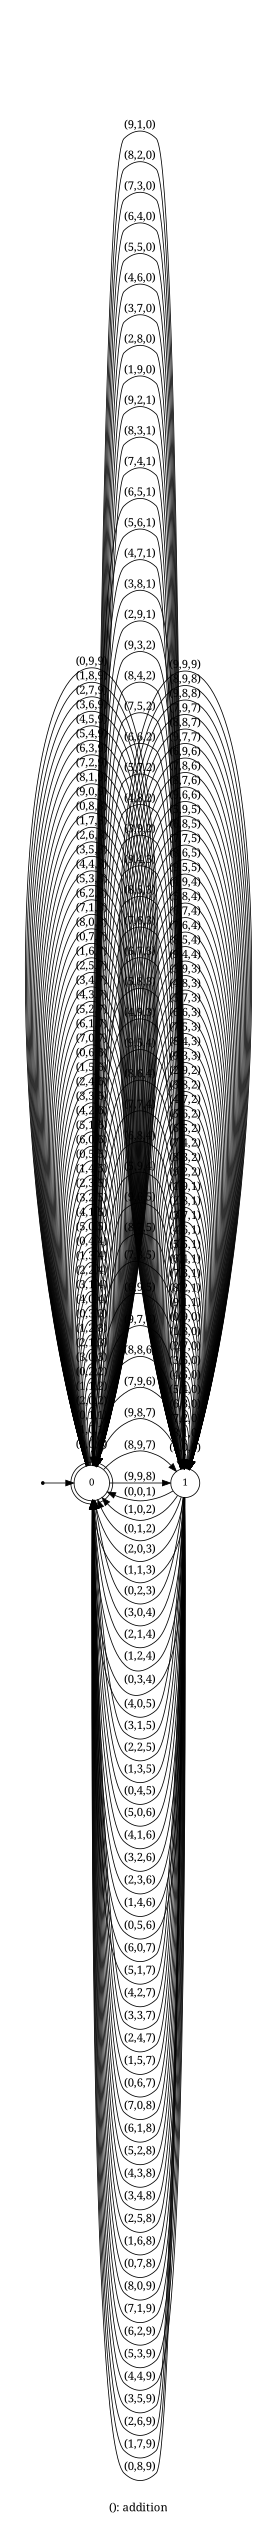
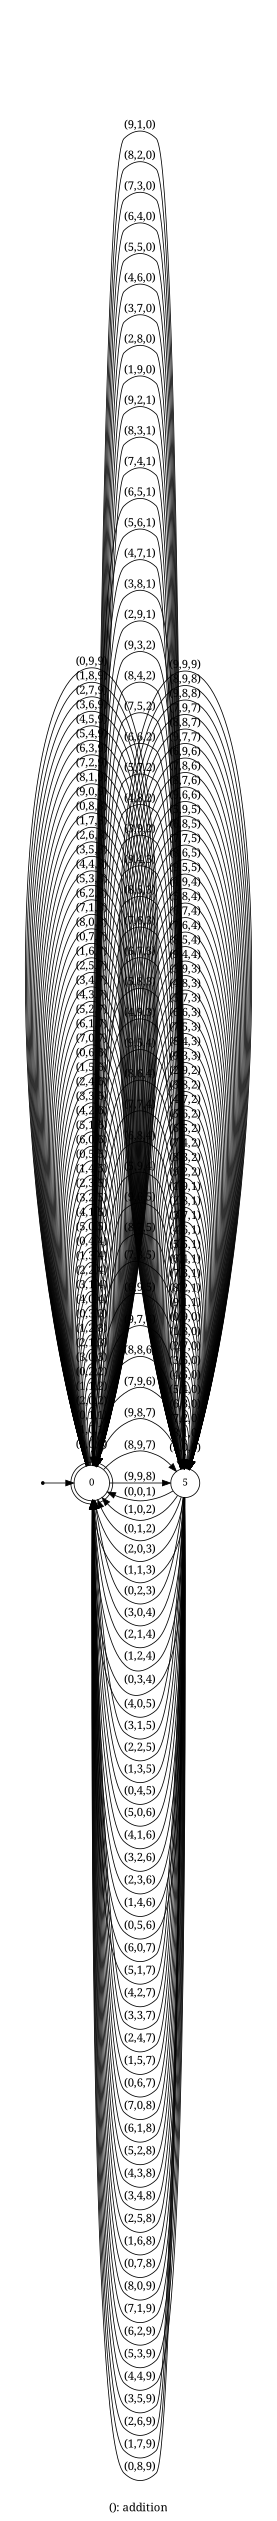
(185, 1483) -> (185, 1483)
